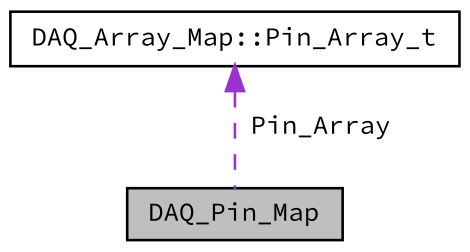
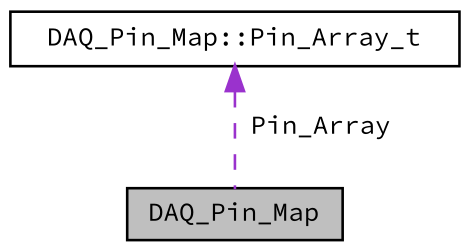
(235, 39) -> (235, 39)
